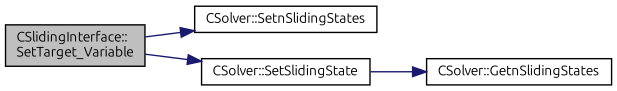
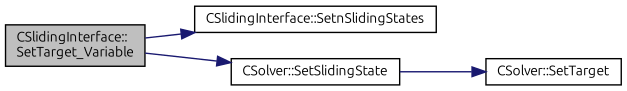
(286, 19) -> (315, 19)
(519, 72) -> (554, 72)
